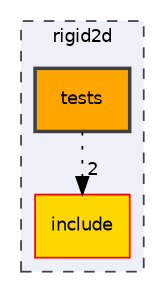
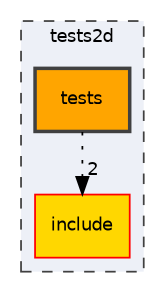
(82, 38) -> (82, 38)
